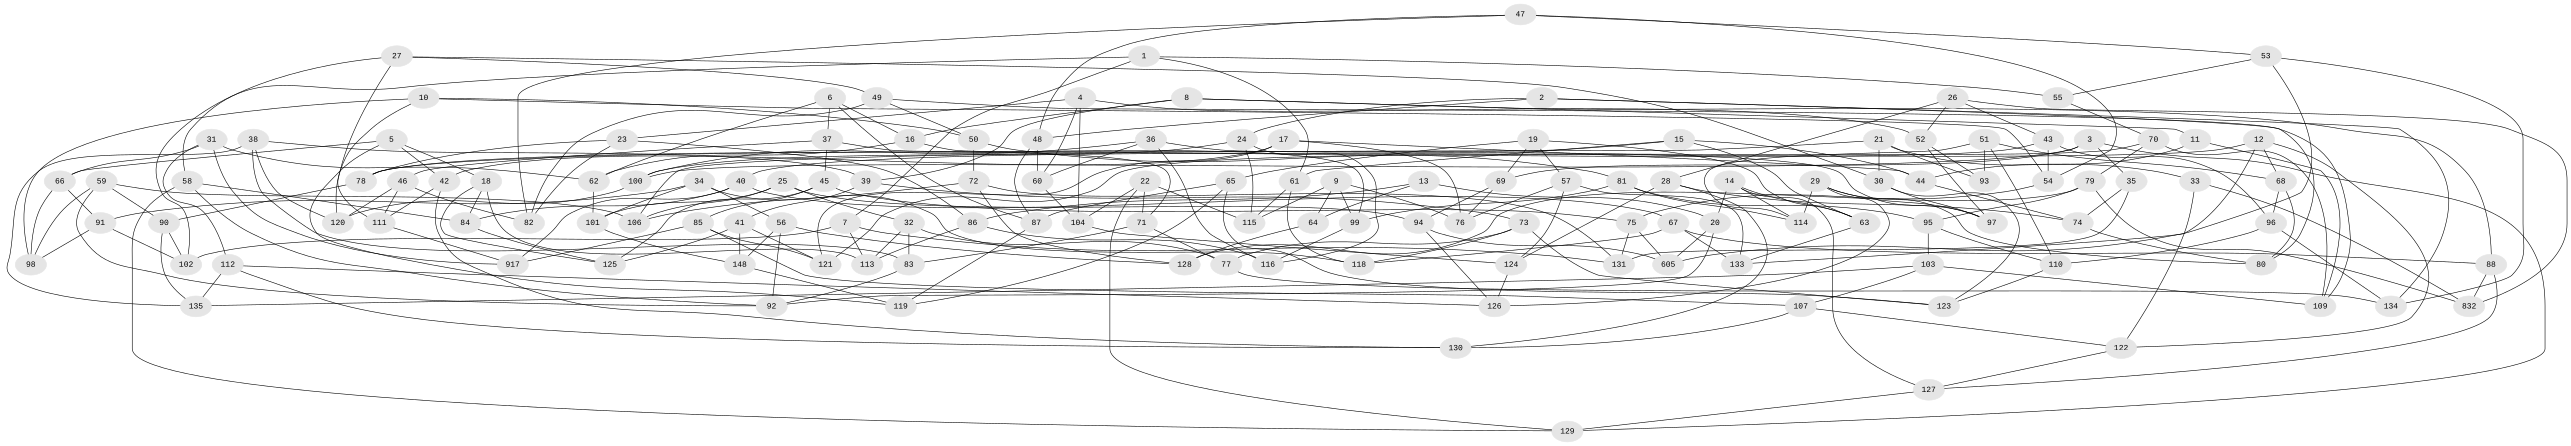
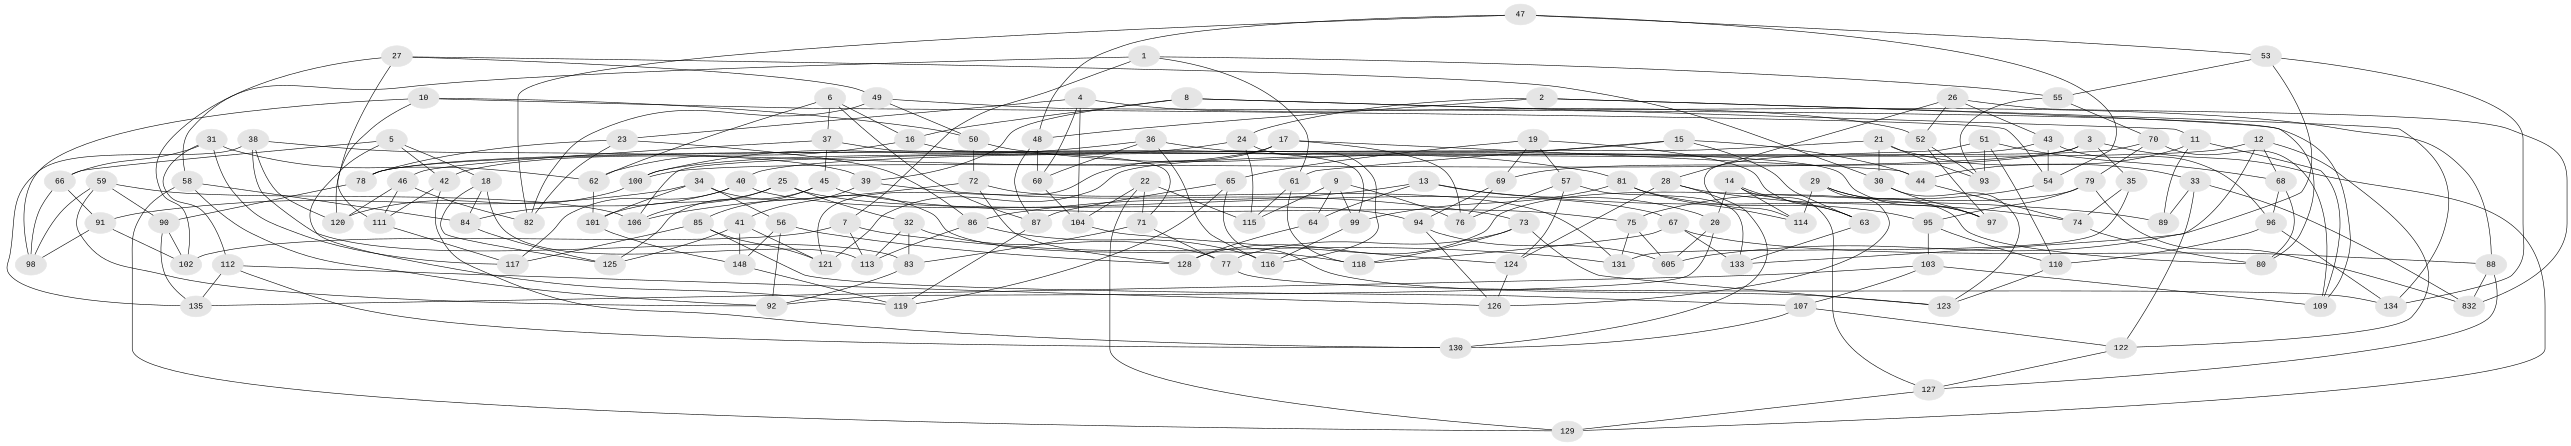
none -> (1963, 130)
none -> (2163, 223)
(513, 265) -> (513, 265)
